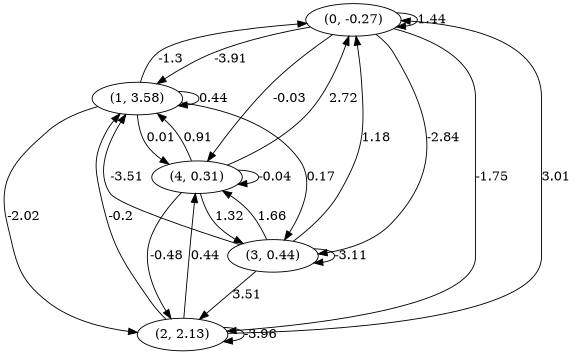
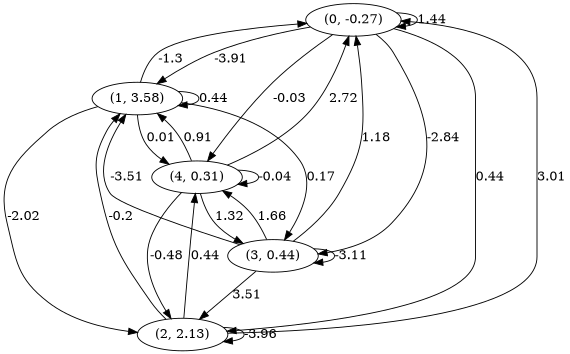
(492, 177) -> (490, 177)
